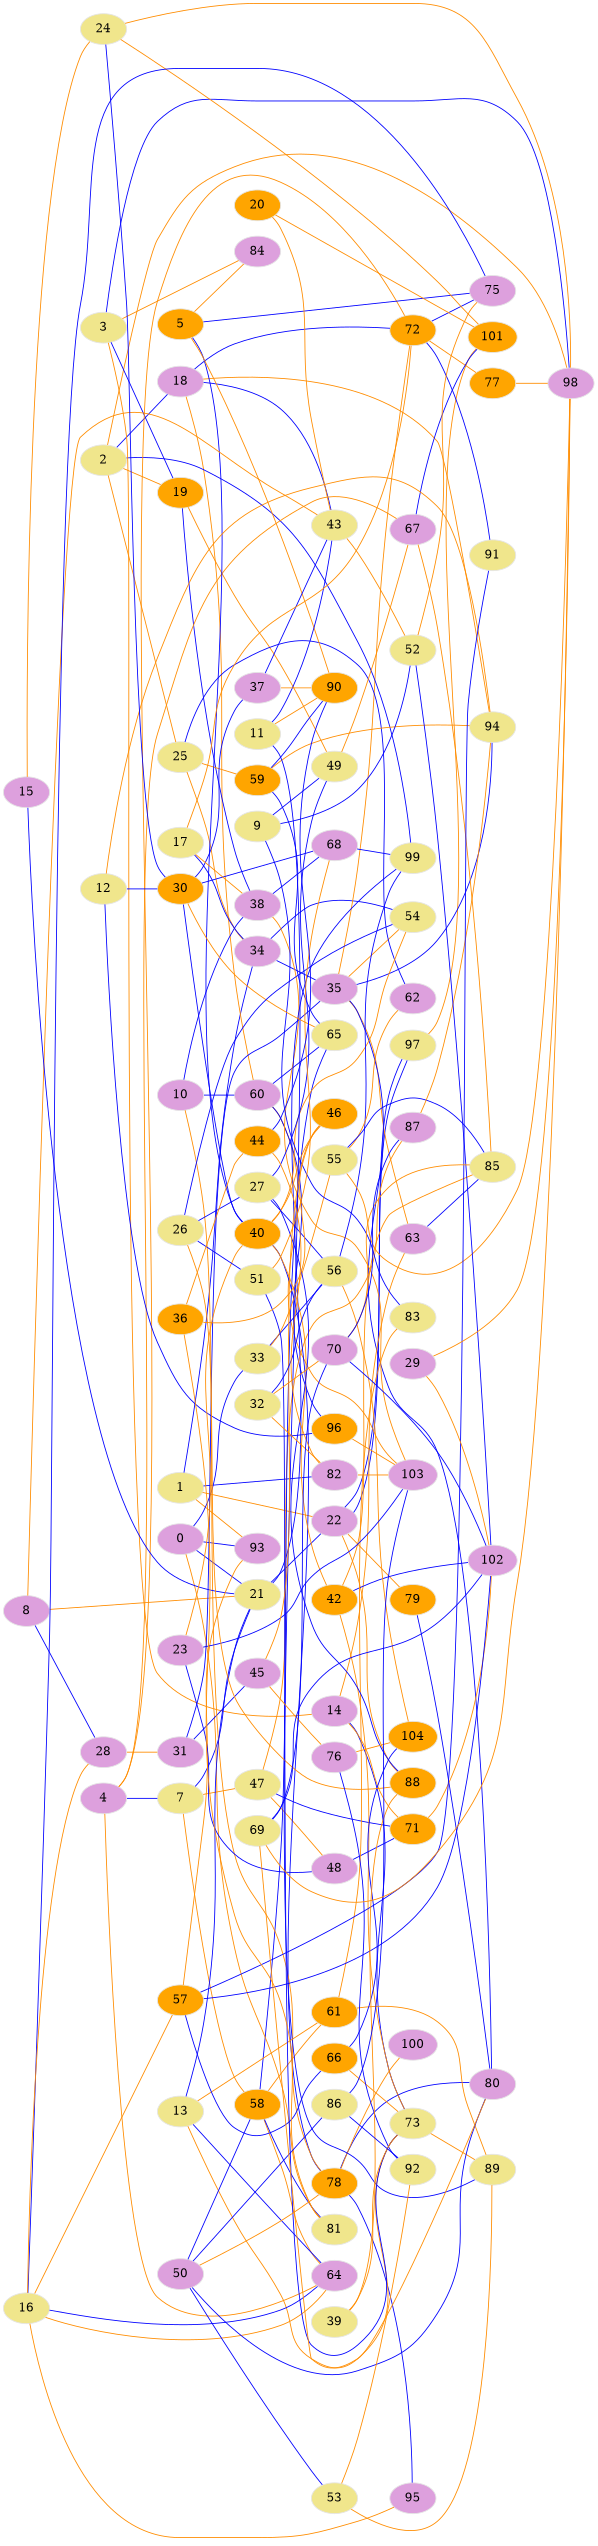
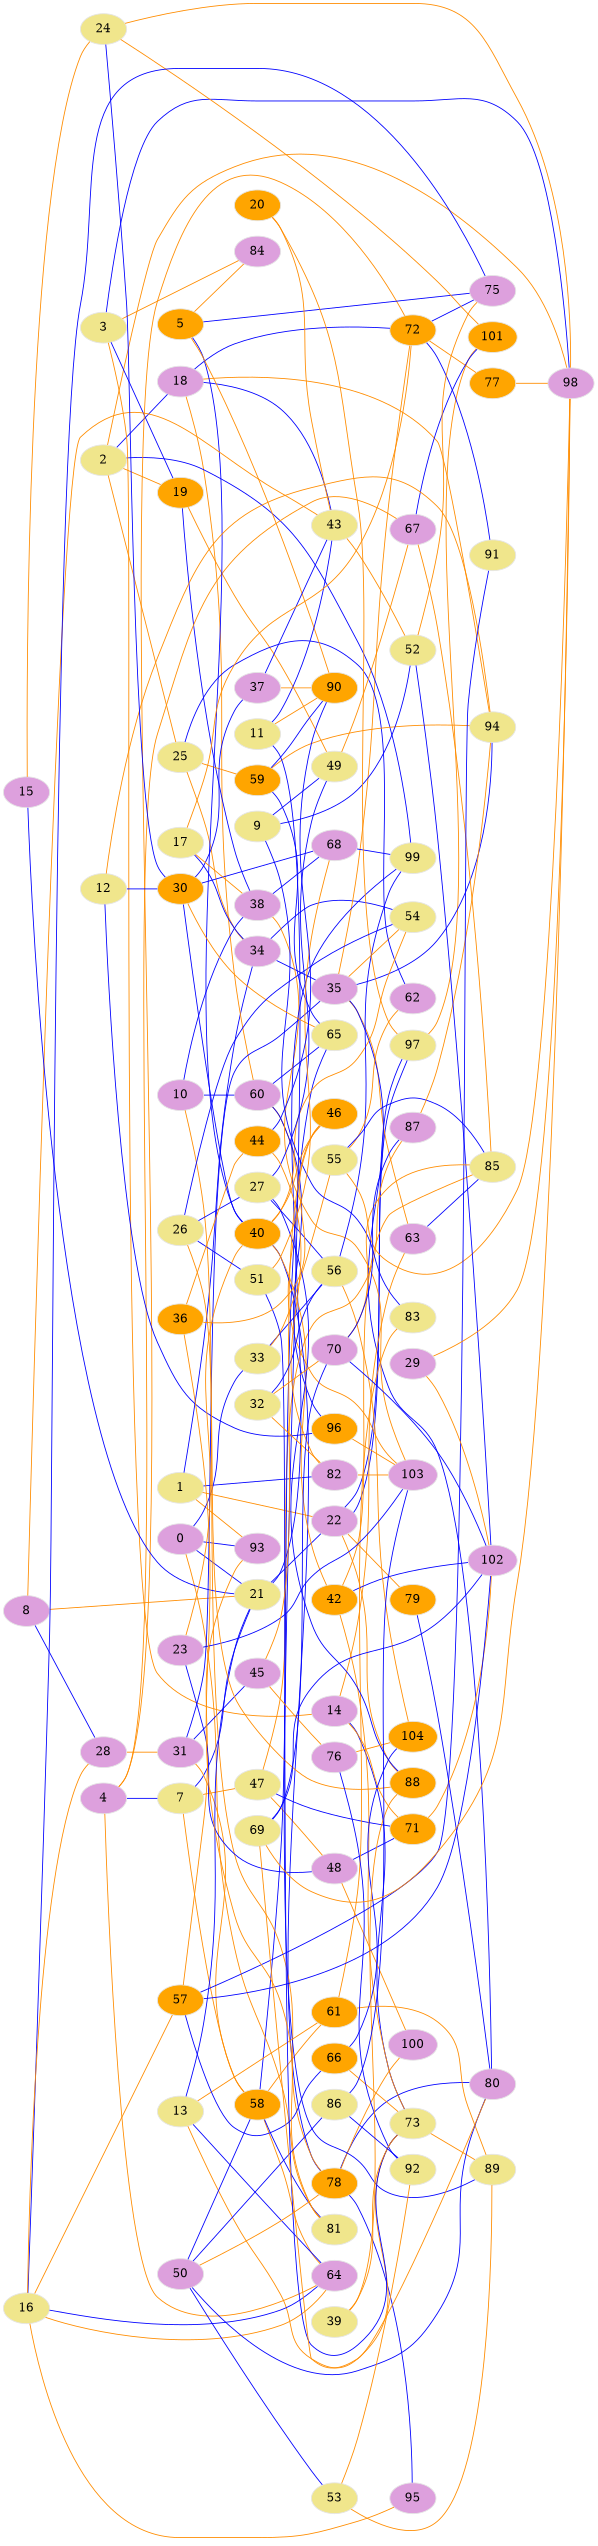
(365, 265) -> (364, 620)
none -> (221, 1928)
none -> (385, 1982)
